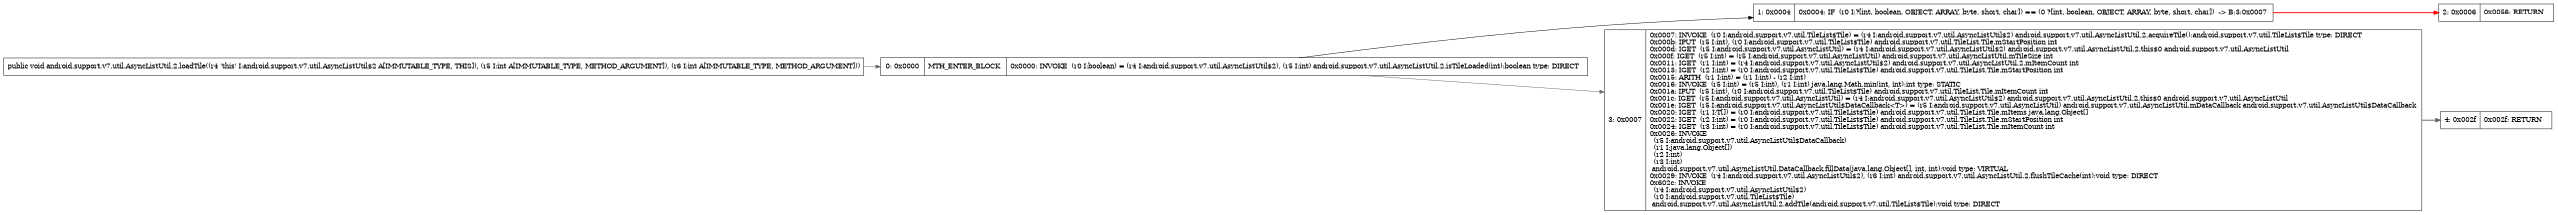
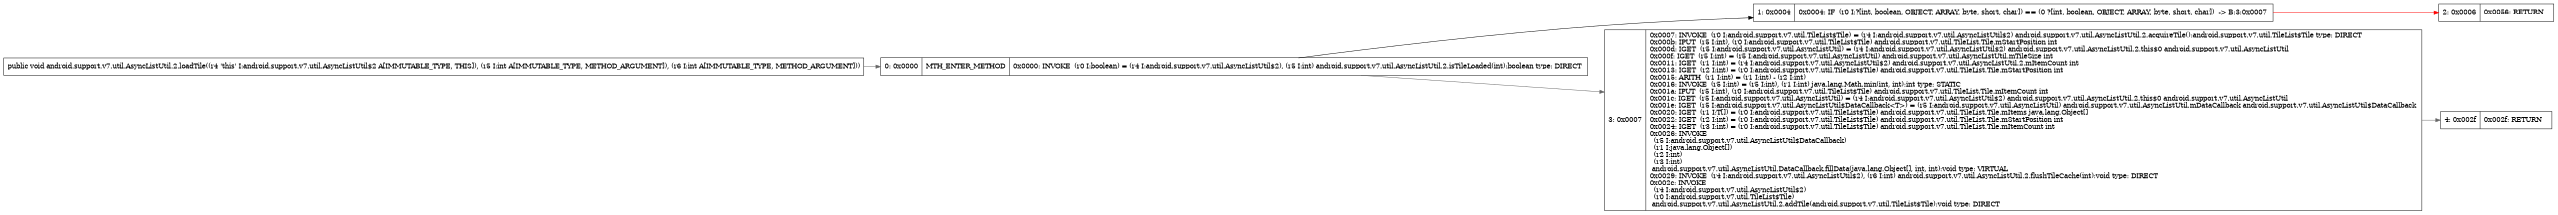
(2354, 13) -> (2354, 13)
(964, 66) -> (966, 66)
(2429, 120) -> (2429, 120)
(1680, 183) -> (1680, 183)
